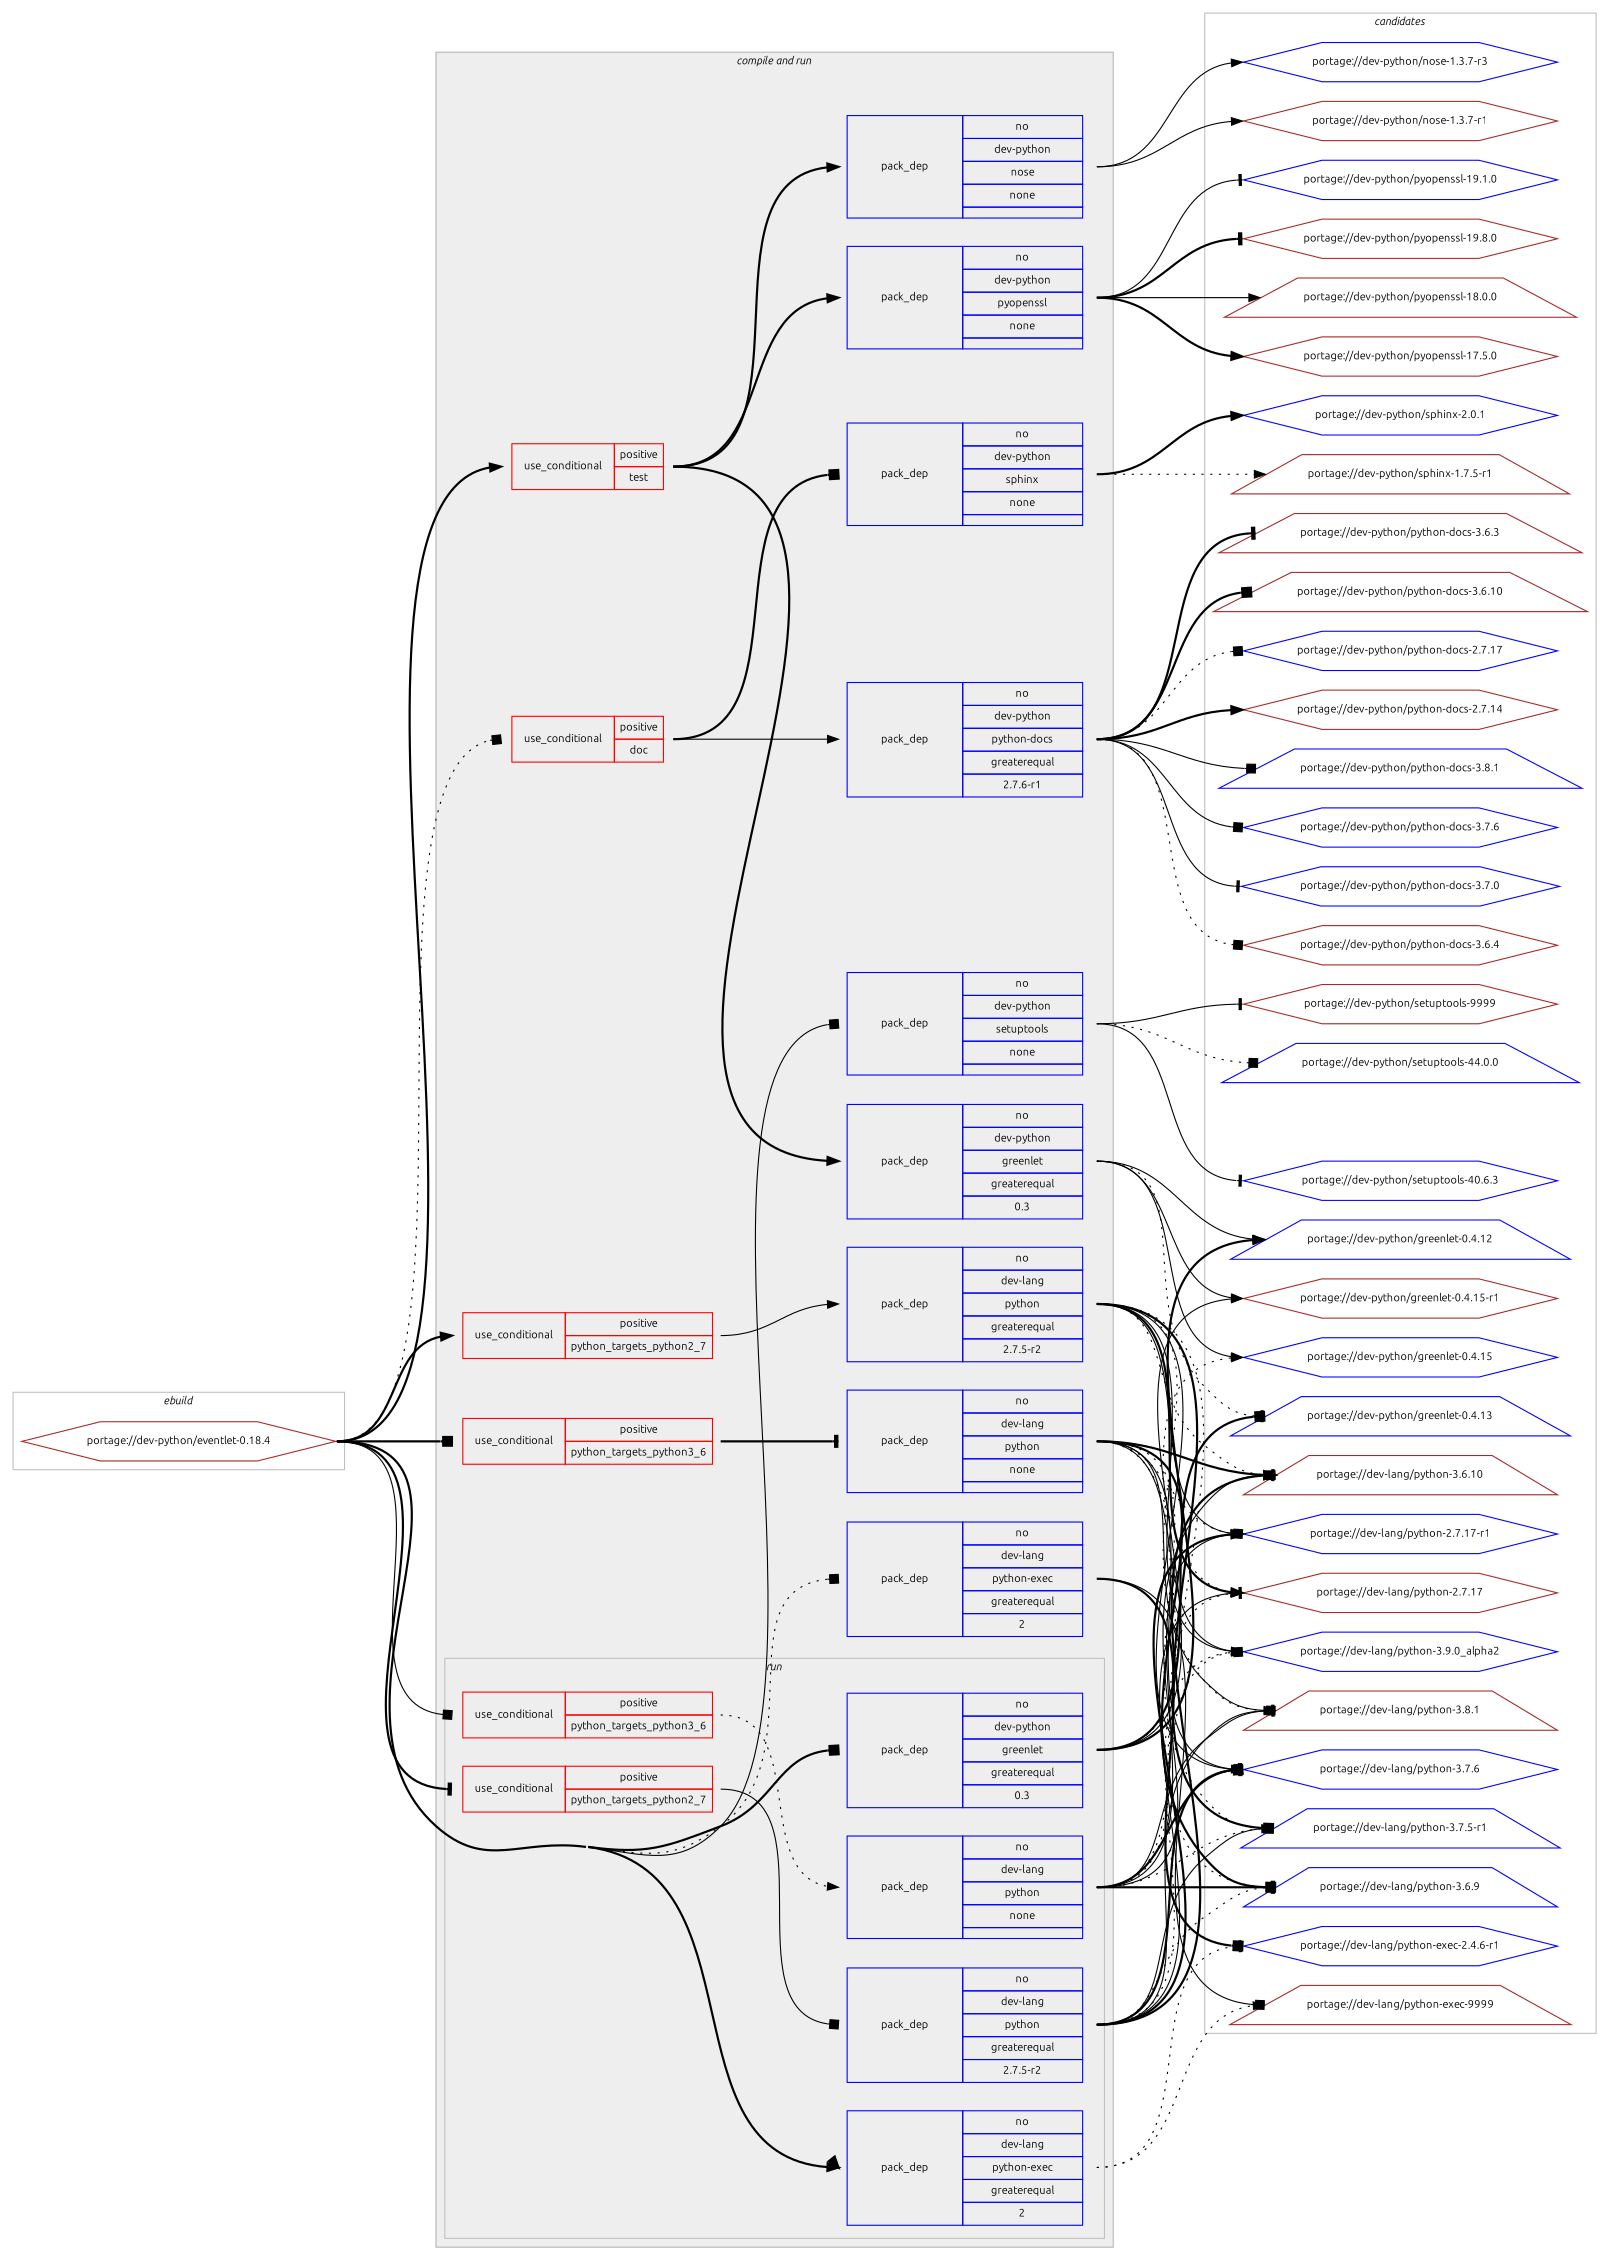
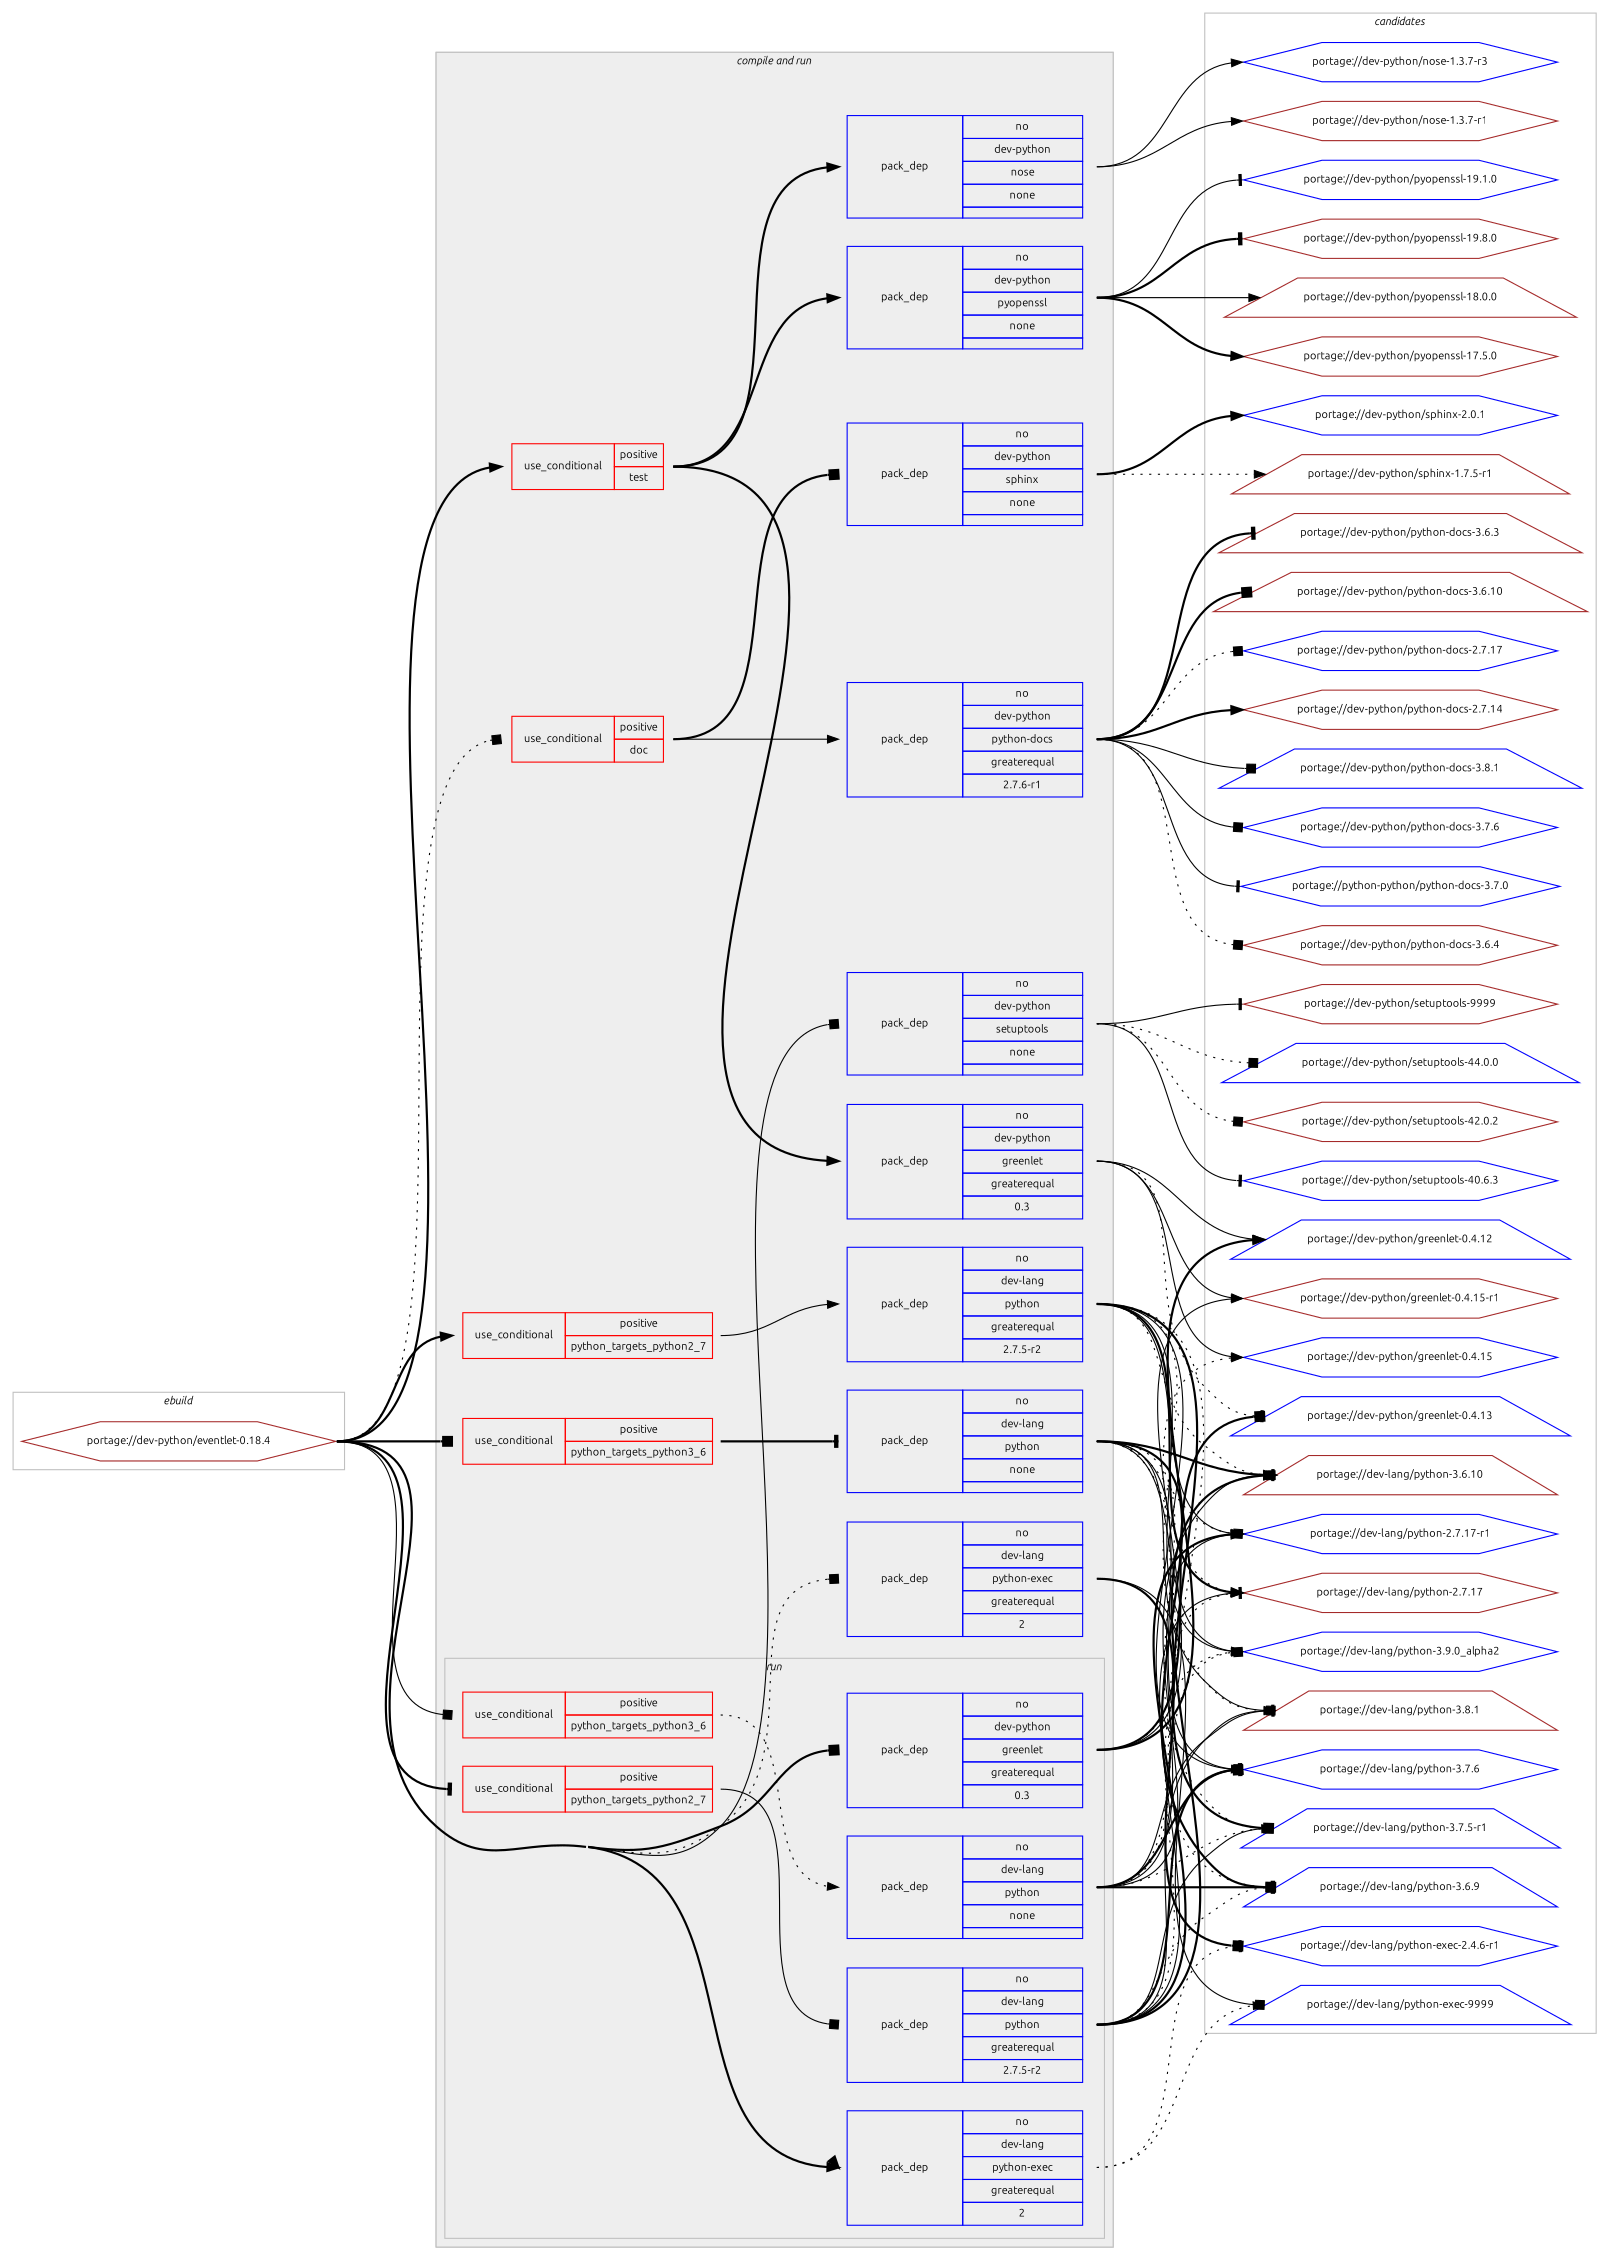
(1400, 886) -> (1400, 886)
none -> (1400, 1122)
(1400, 2005) -> (1400, 2005)
